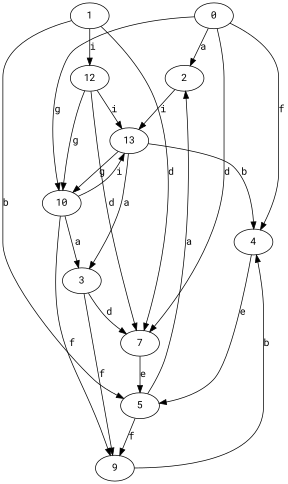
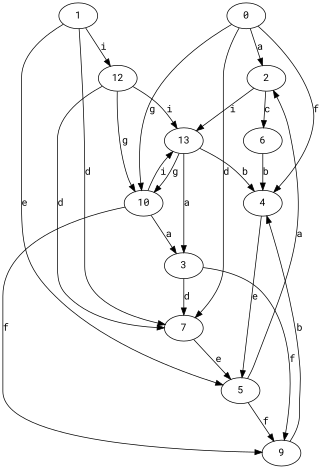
none -> (263, 141)
(6, 203) -> (25, 203)
